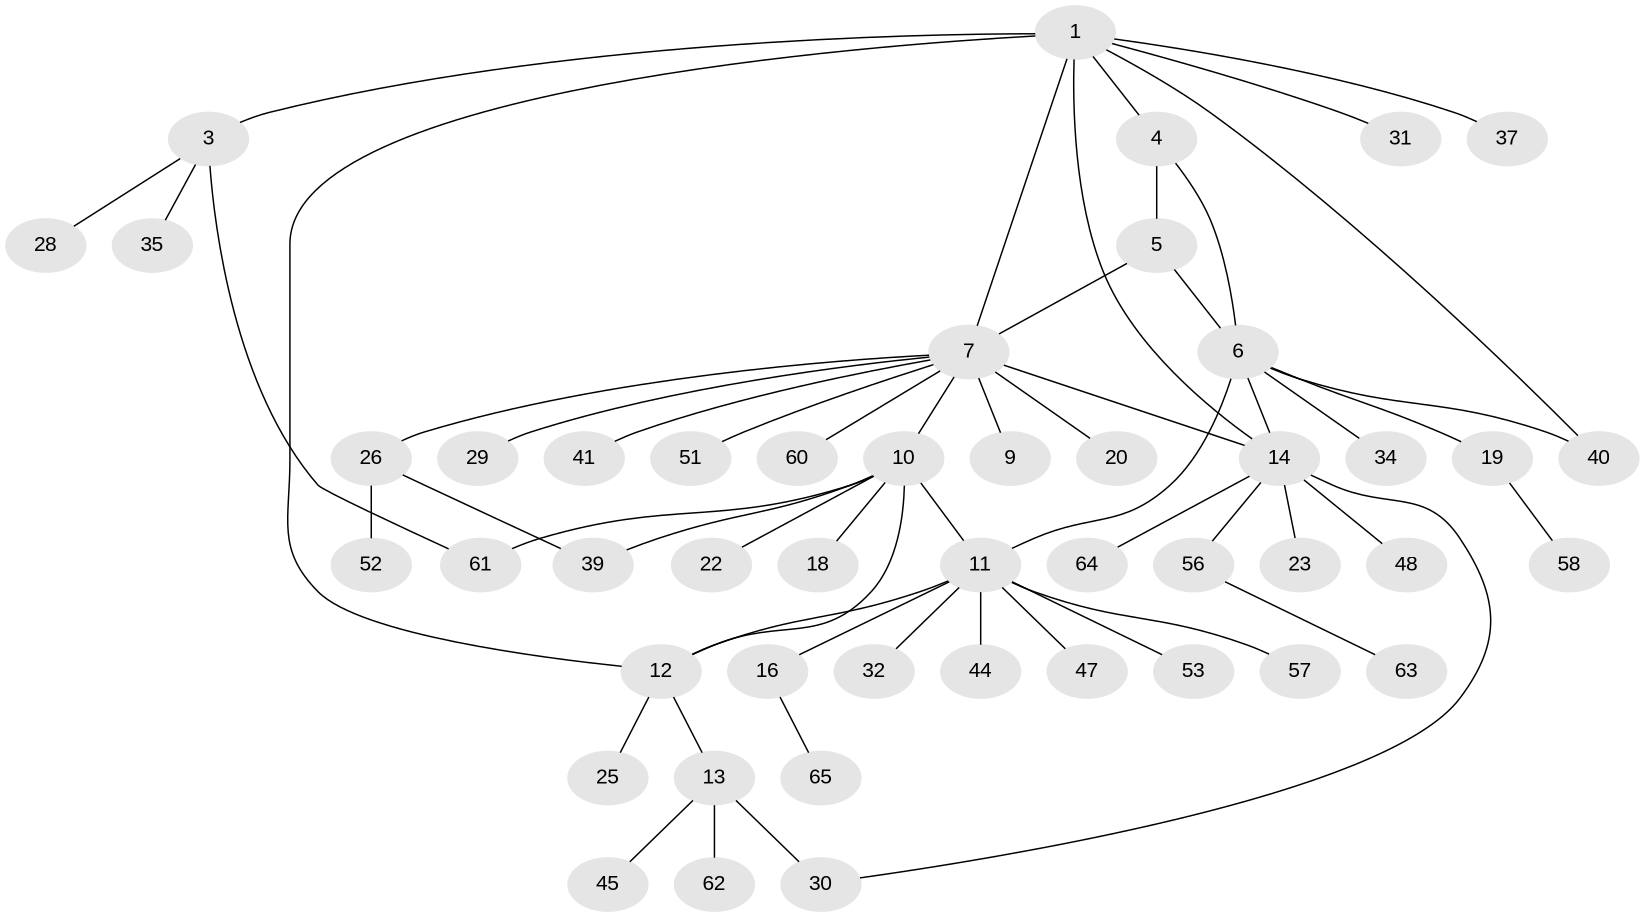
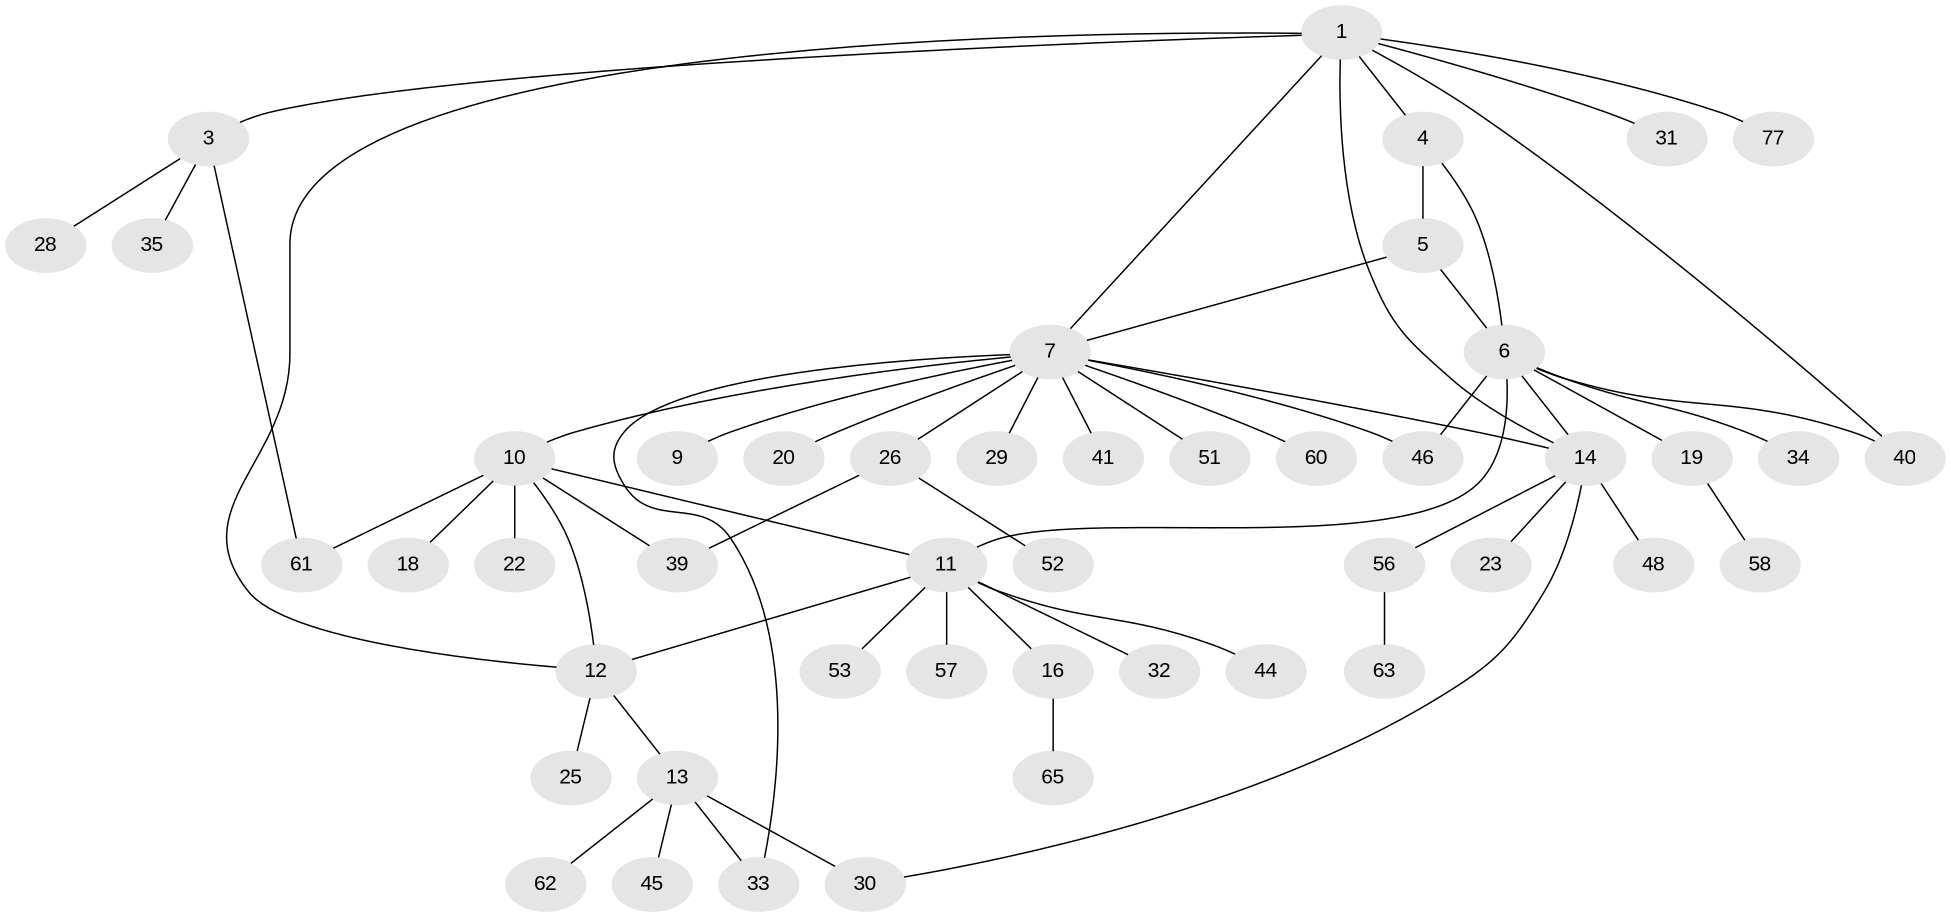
(1507, 139) -> (1774, 139)
none -> (1423, 459)
(1087, 565) -> none
(1087, 672) -> none
none -> (759, 885)
